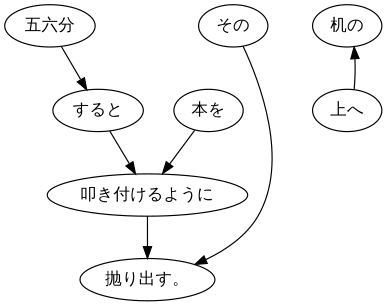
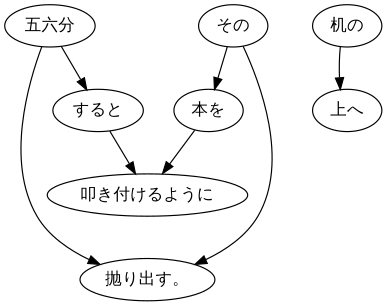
none -> (223, 63)
(355, 74) -> (339, 62)
(147, 232) -> (22, 166)
